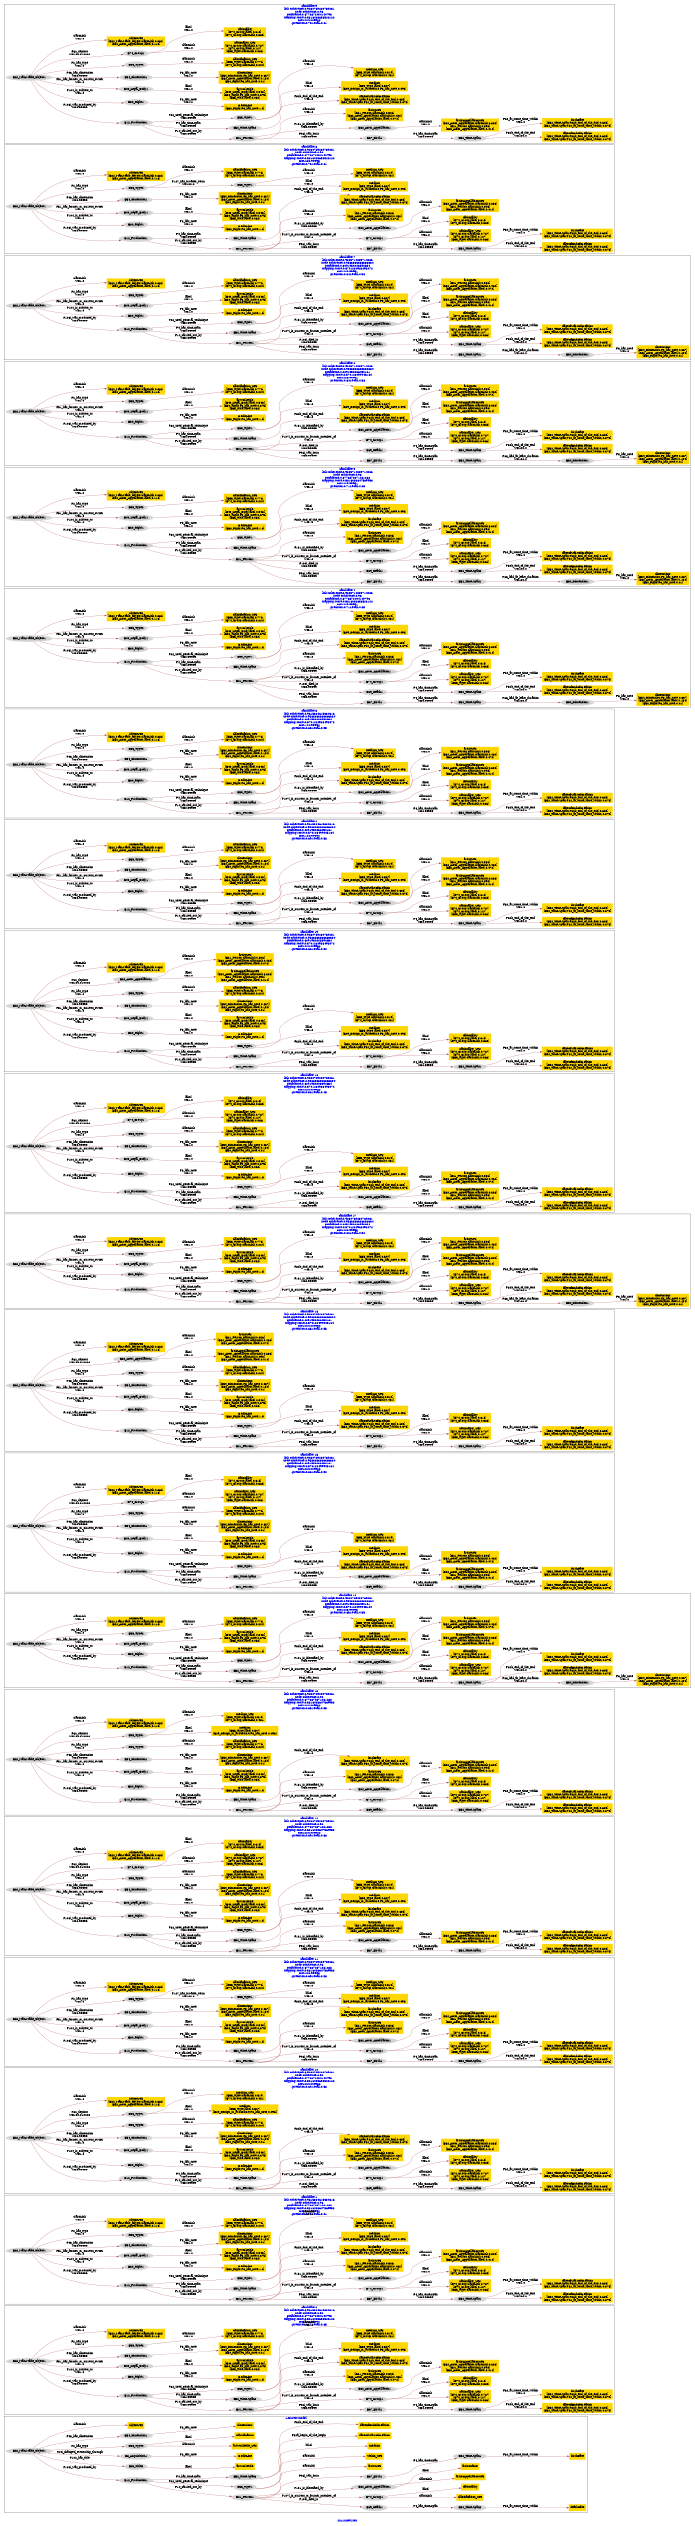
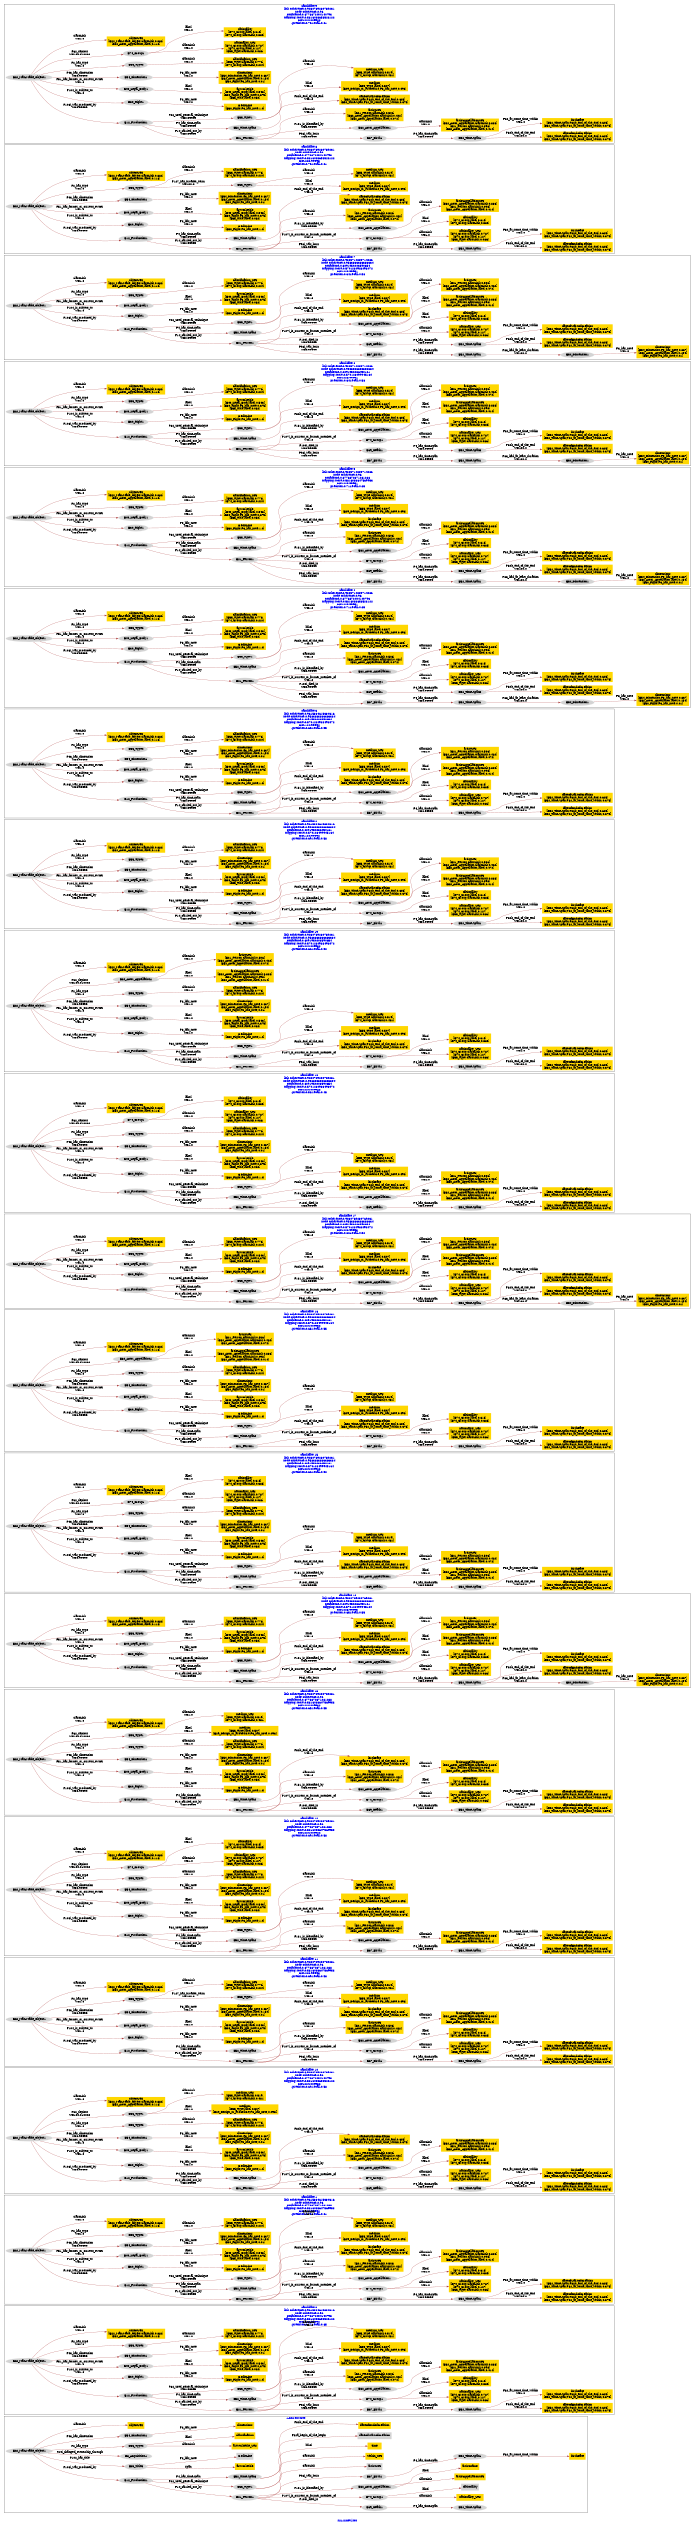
(296, 2418) -> (296, 2418)
(375, 2436) -> (375, 2436)
(375, 2446) -> (375, 2446)
(193, 2456) -> (191, 2462)
(245, 2456) -> (245, 2456)
(188, 2467) -> (188, 2467)
(375, 2467) -> (375, 2467)
(470, 2487) -> (470, 2487)
(470, 2497) -> (470, 2497)
(577, 2508) -> none
